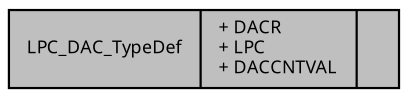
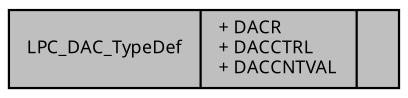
(243, 48) -> (266, 48)
